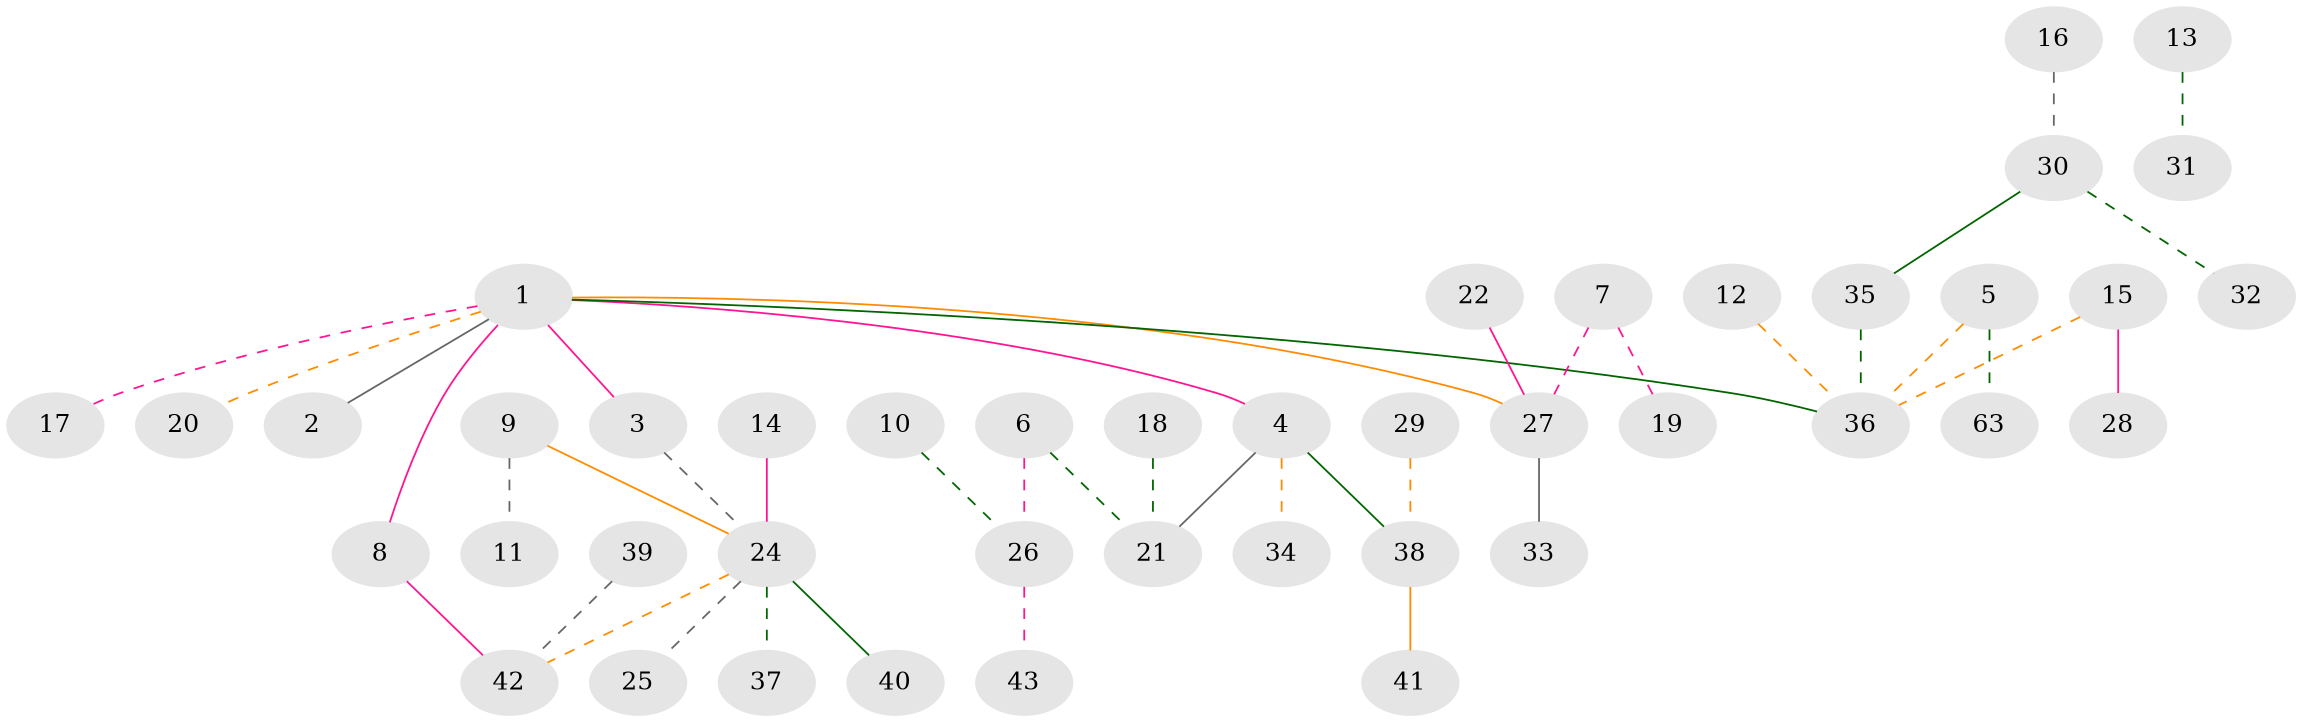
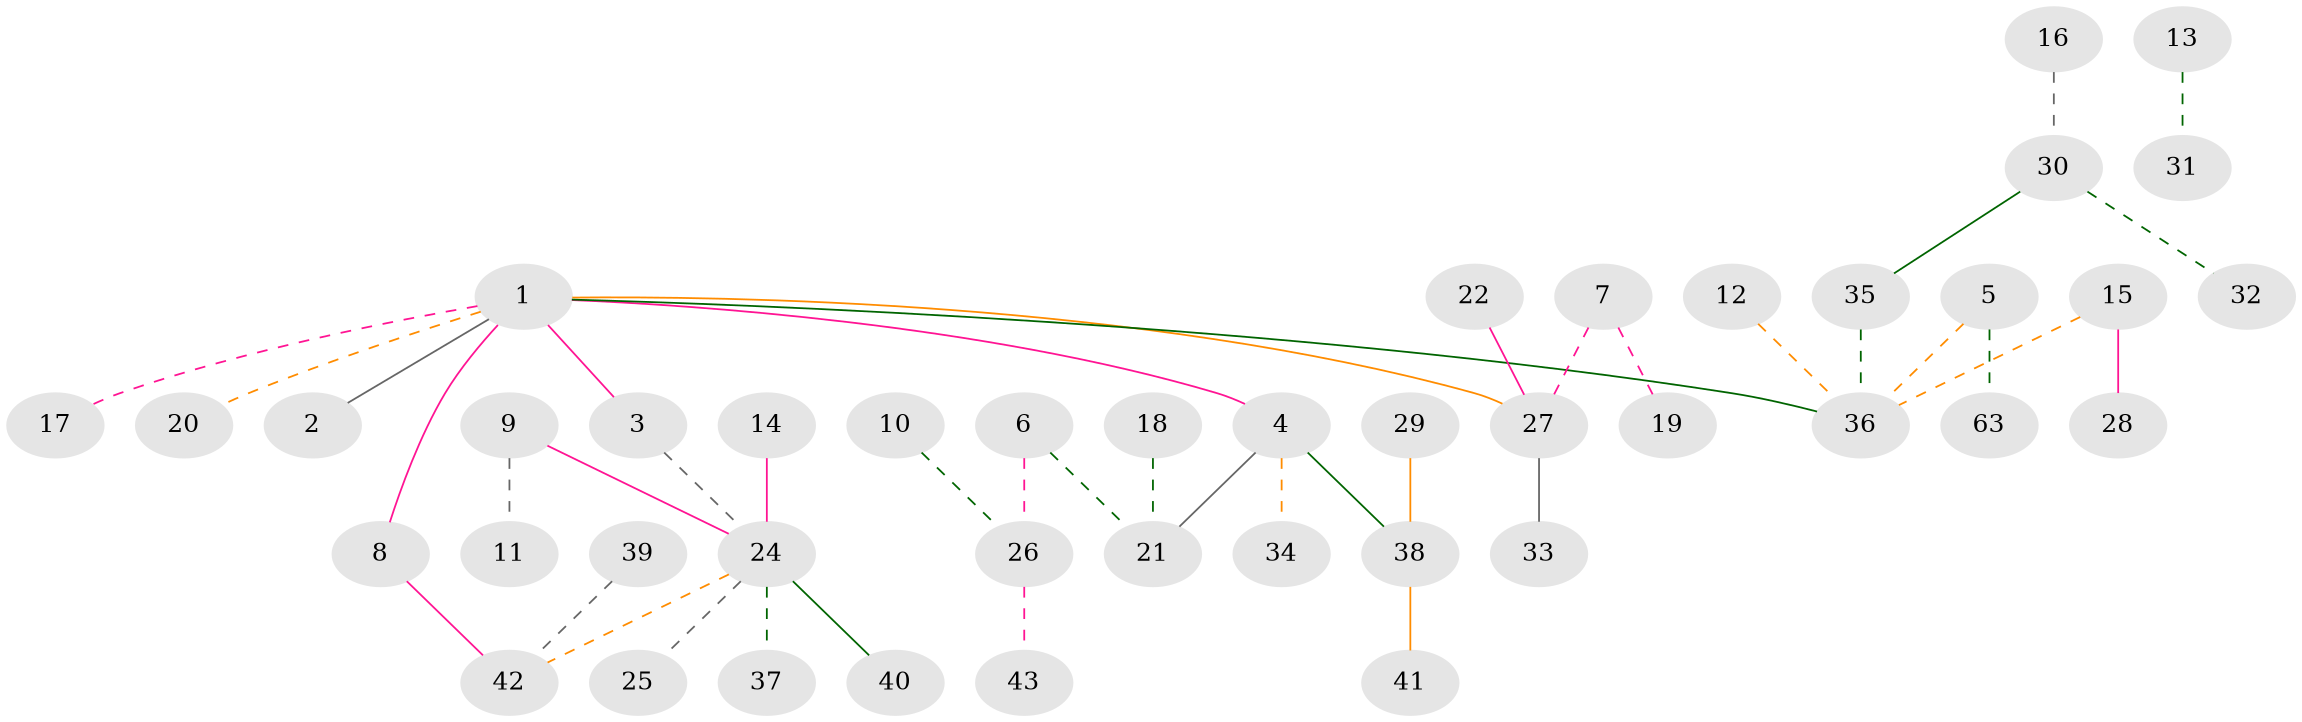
(638, 490) -> (638, 490)
(1410, 490) -> (1410, 490)
